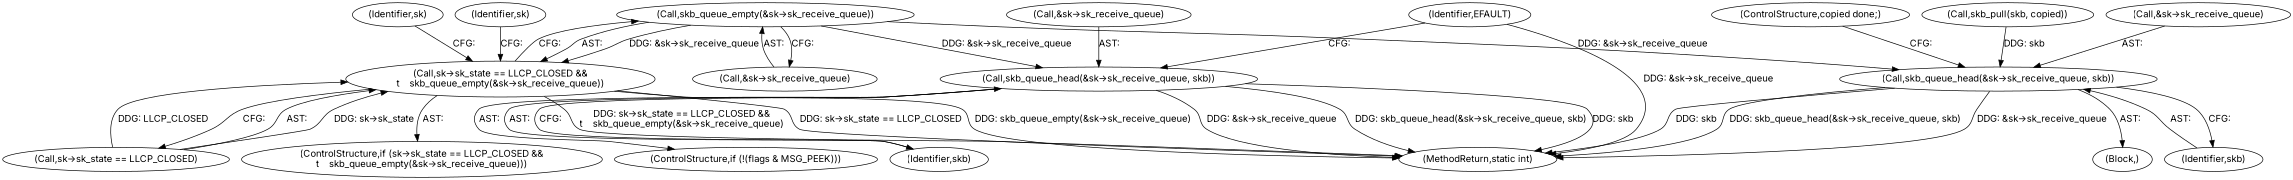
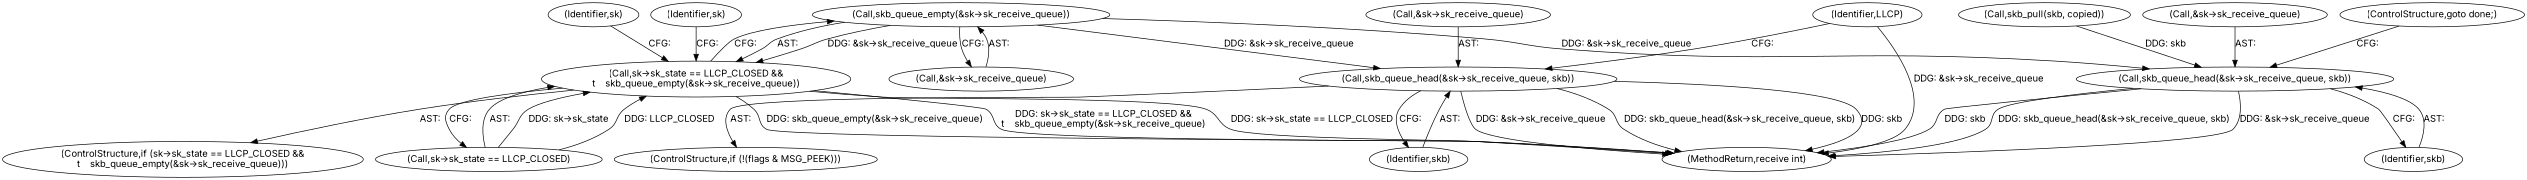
(1470, 15) -> (1867, 15)
(1811, 15) -> (2432, 15)
(1478, 159) -> (1747, 159)
(2123, 159) -> none
